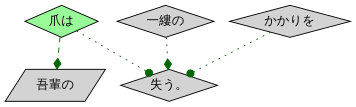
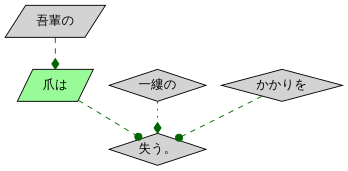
(62, 21) -> (55, 85)
(59, 48) -> (55, 48)
(111, 51) -> (107, 118)
(232, 52) -> (222, 116)
